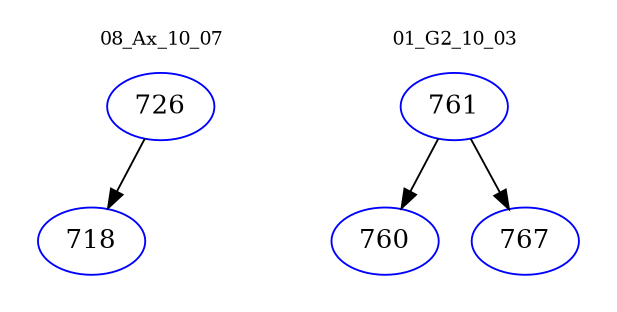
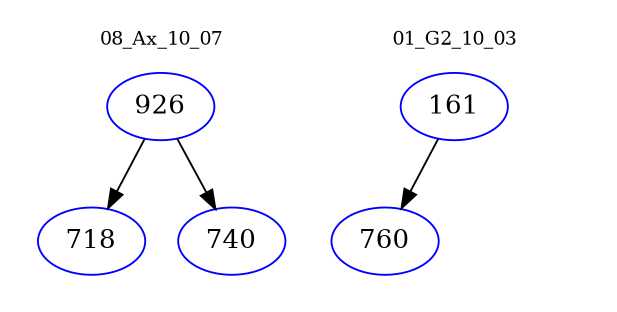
(161, 107) -> (161, 107)
(454, 107) -> (454, 107)
none -> (232, 241)
(525, 241) -> none
